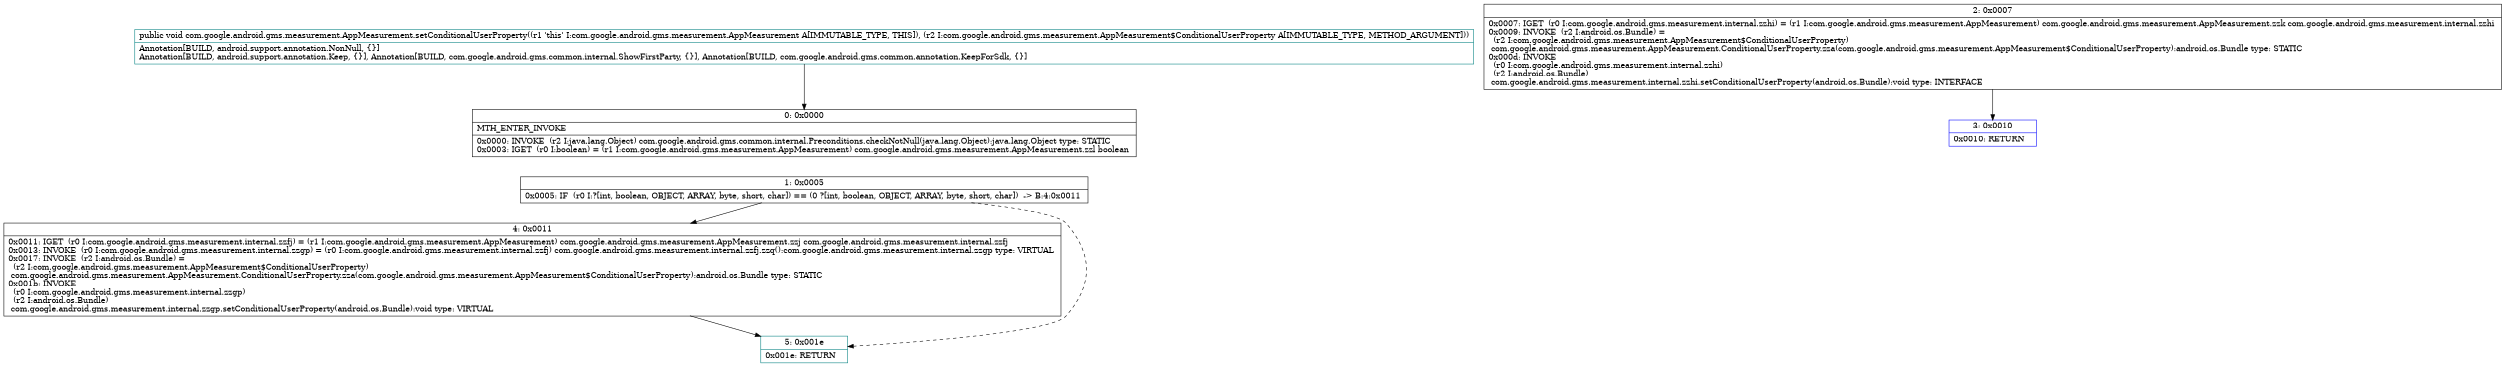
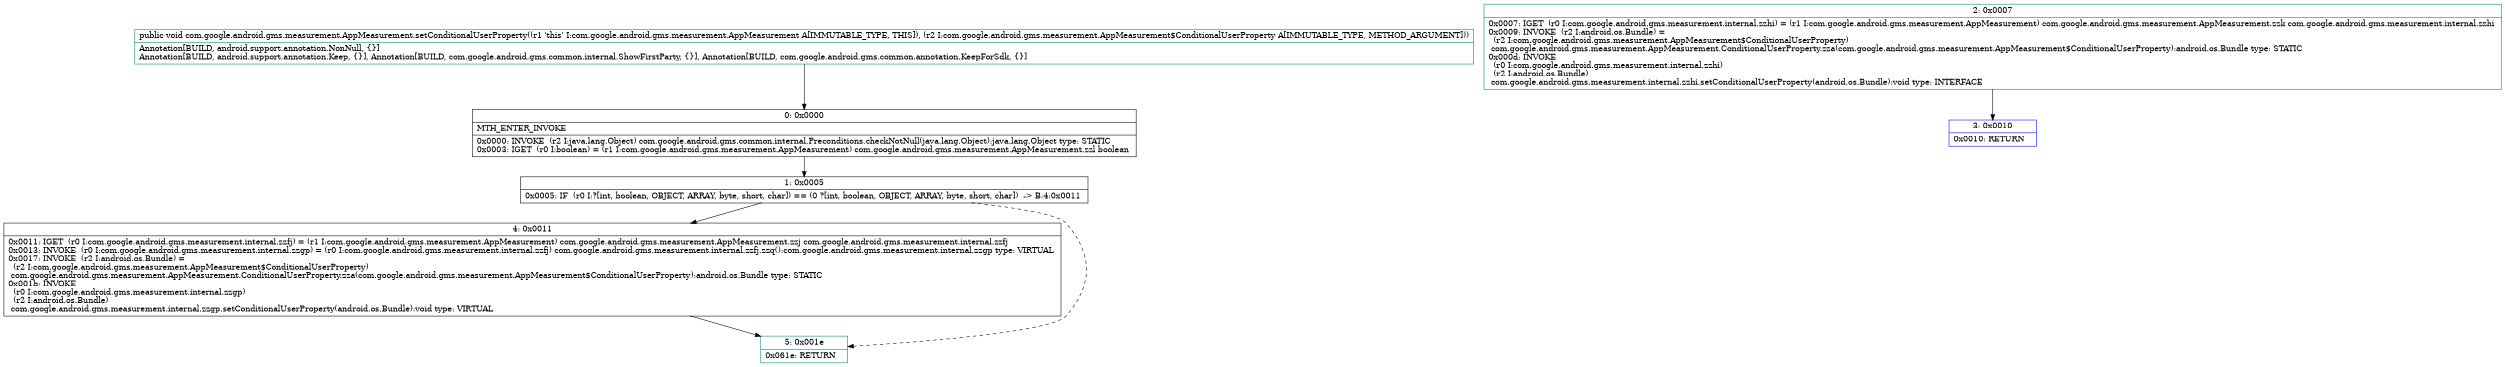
(1993, 47) -> (1993, 47)
none -> (804, 164)
(804, 356) -> (804, 356)
